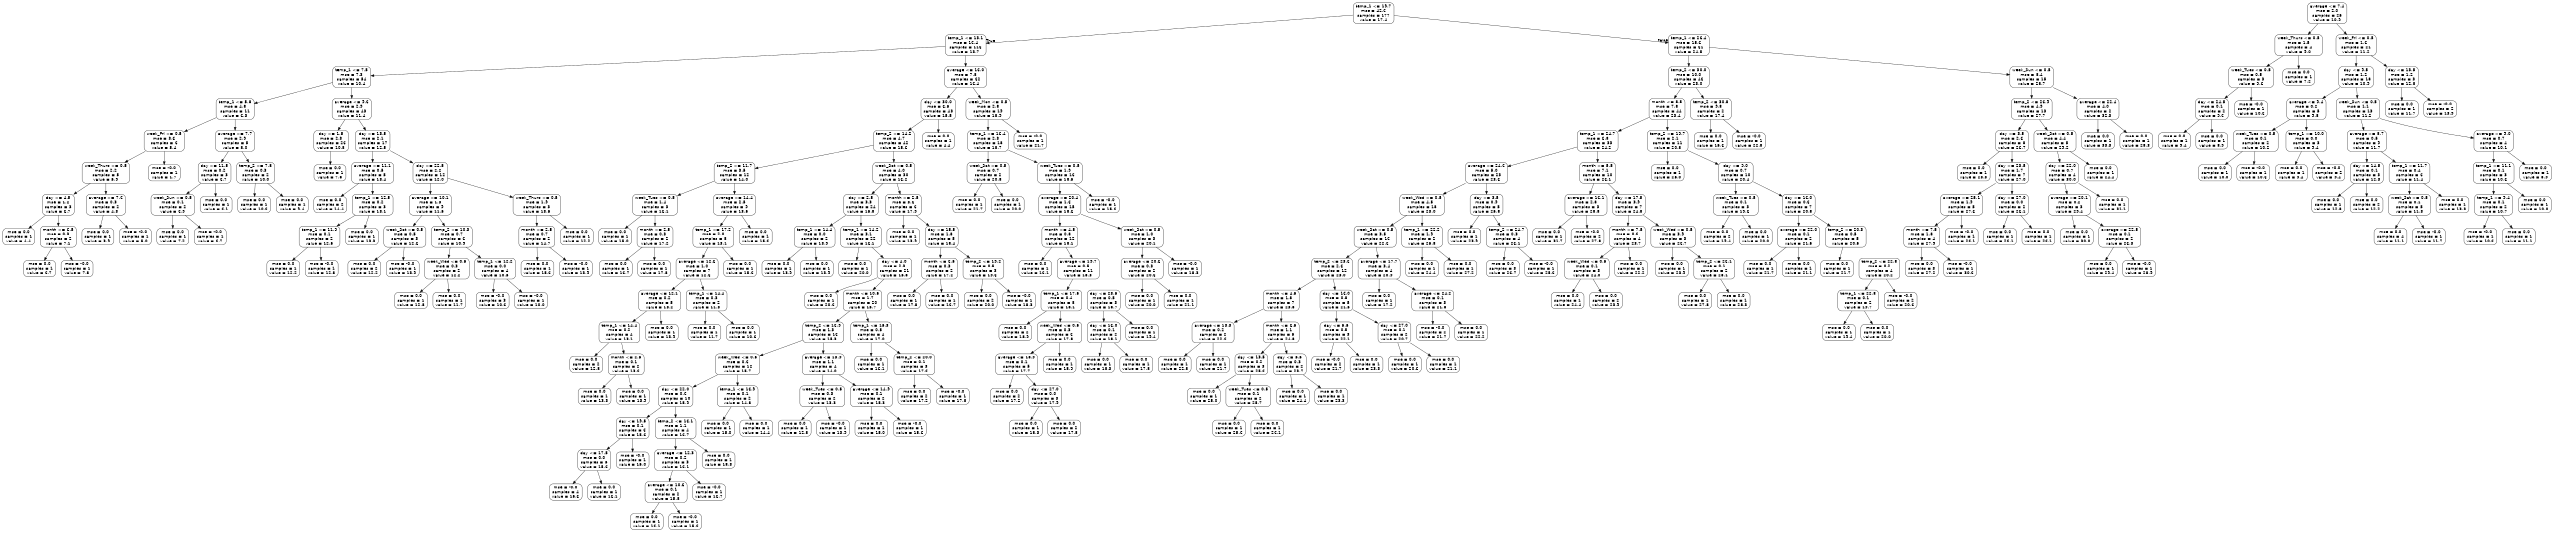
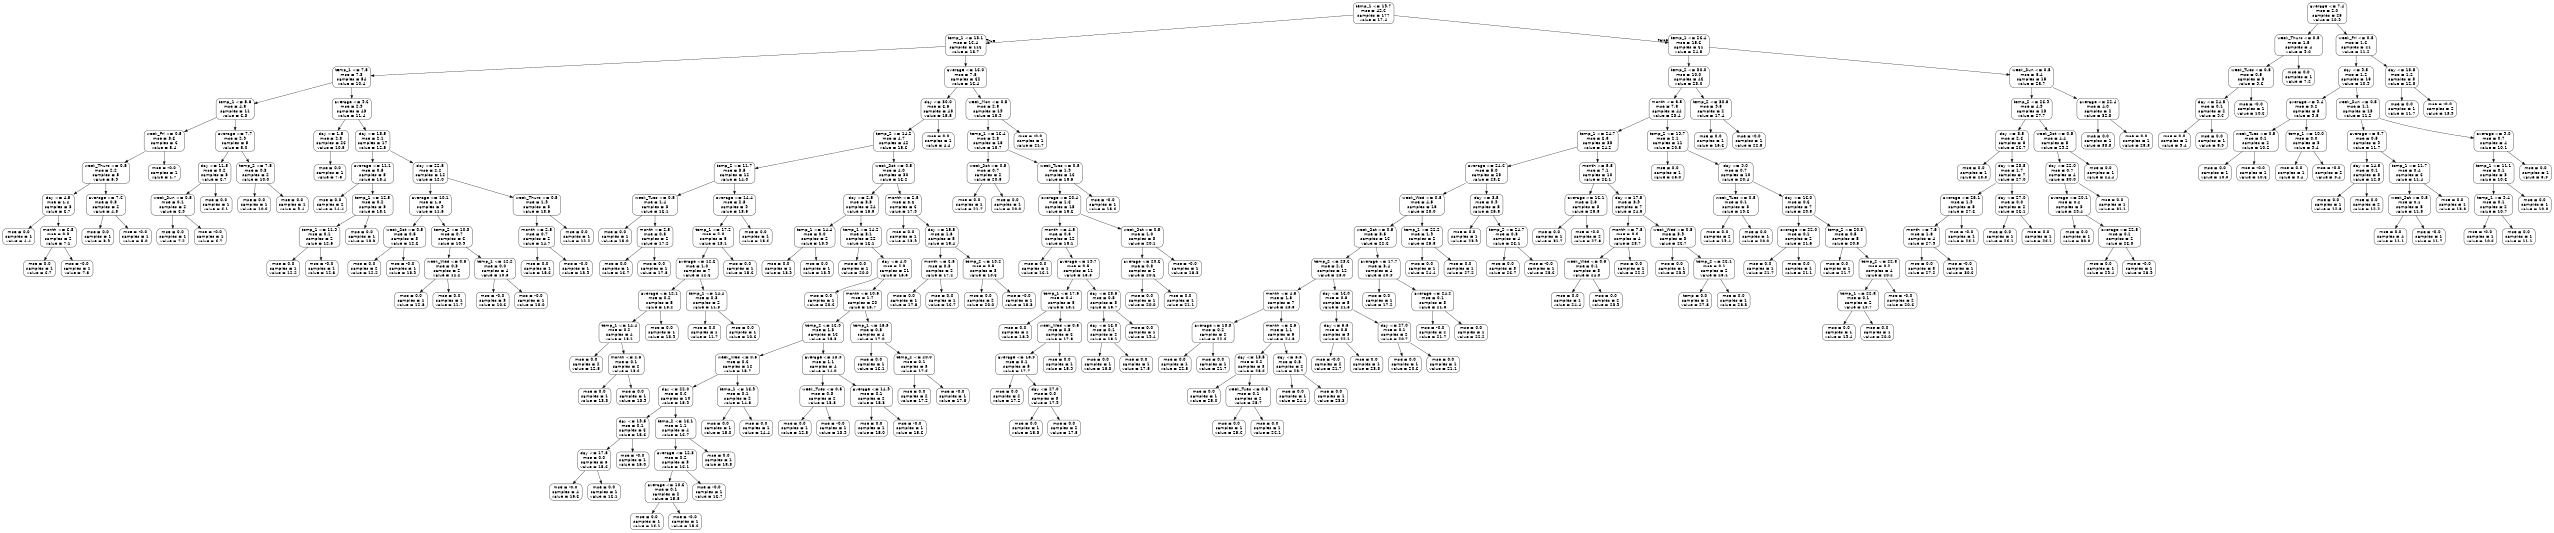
none -> (1861, 252)
none -> (1090, 283)
(1695, 300) -> (1695, 300)
